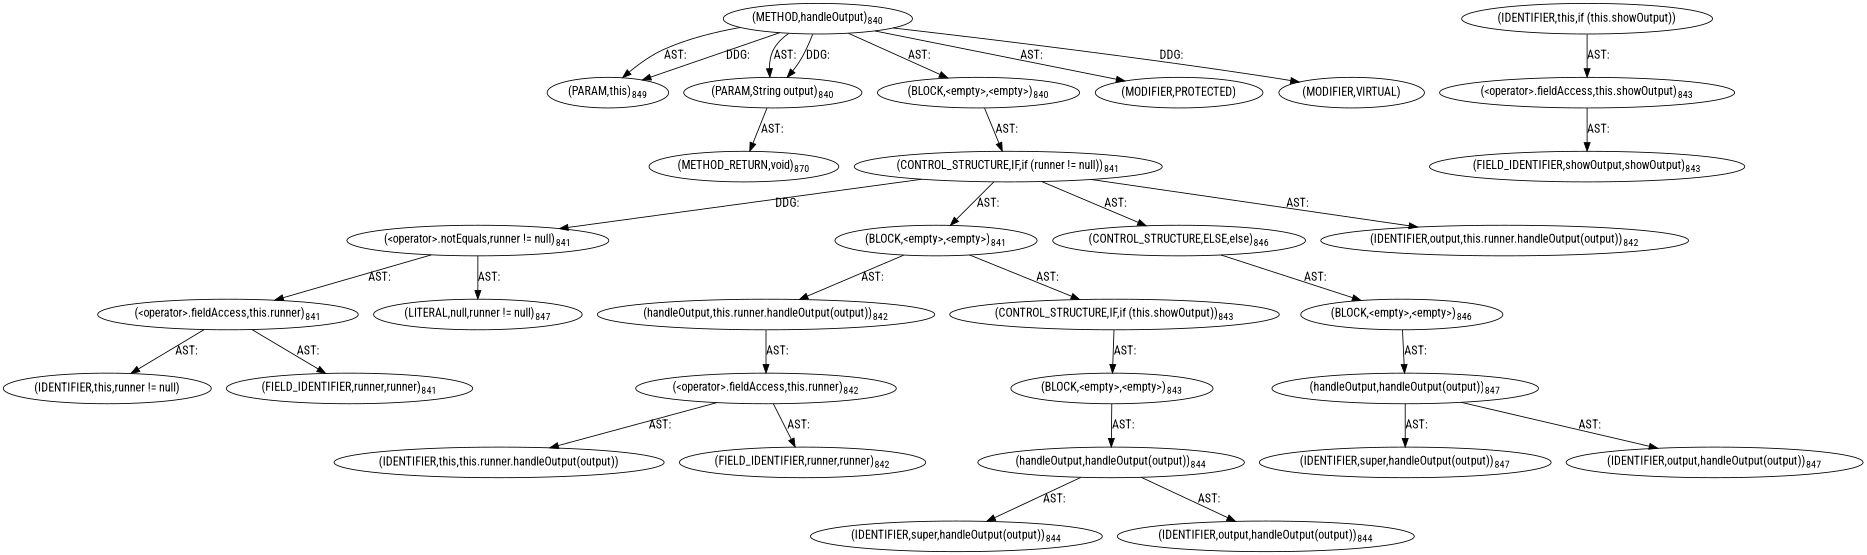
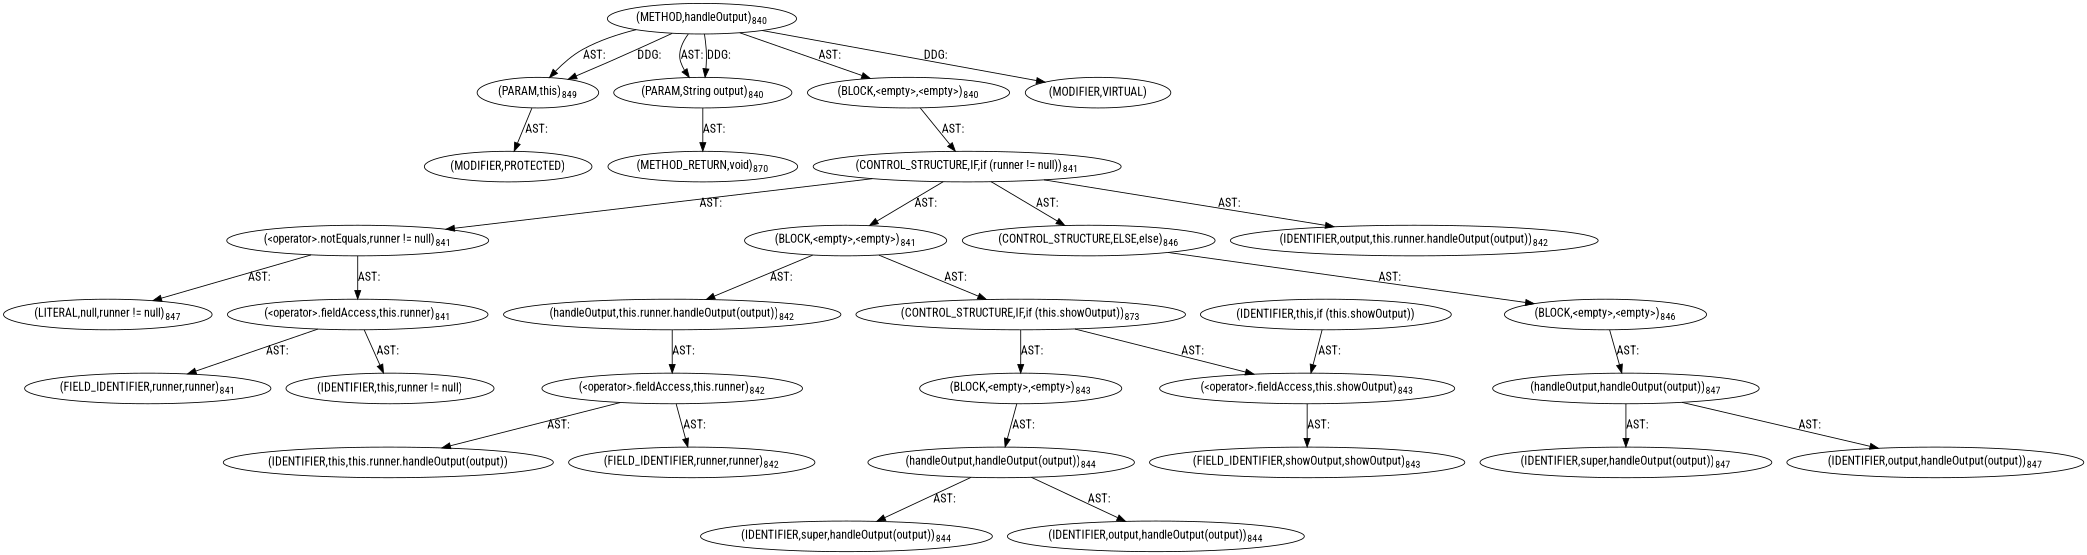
(996, 55) -> (525, 126)
(789, 204) -> (712, 204)
(1226, 313) -> (1132, 313)
none -> (1160, 351)
